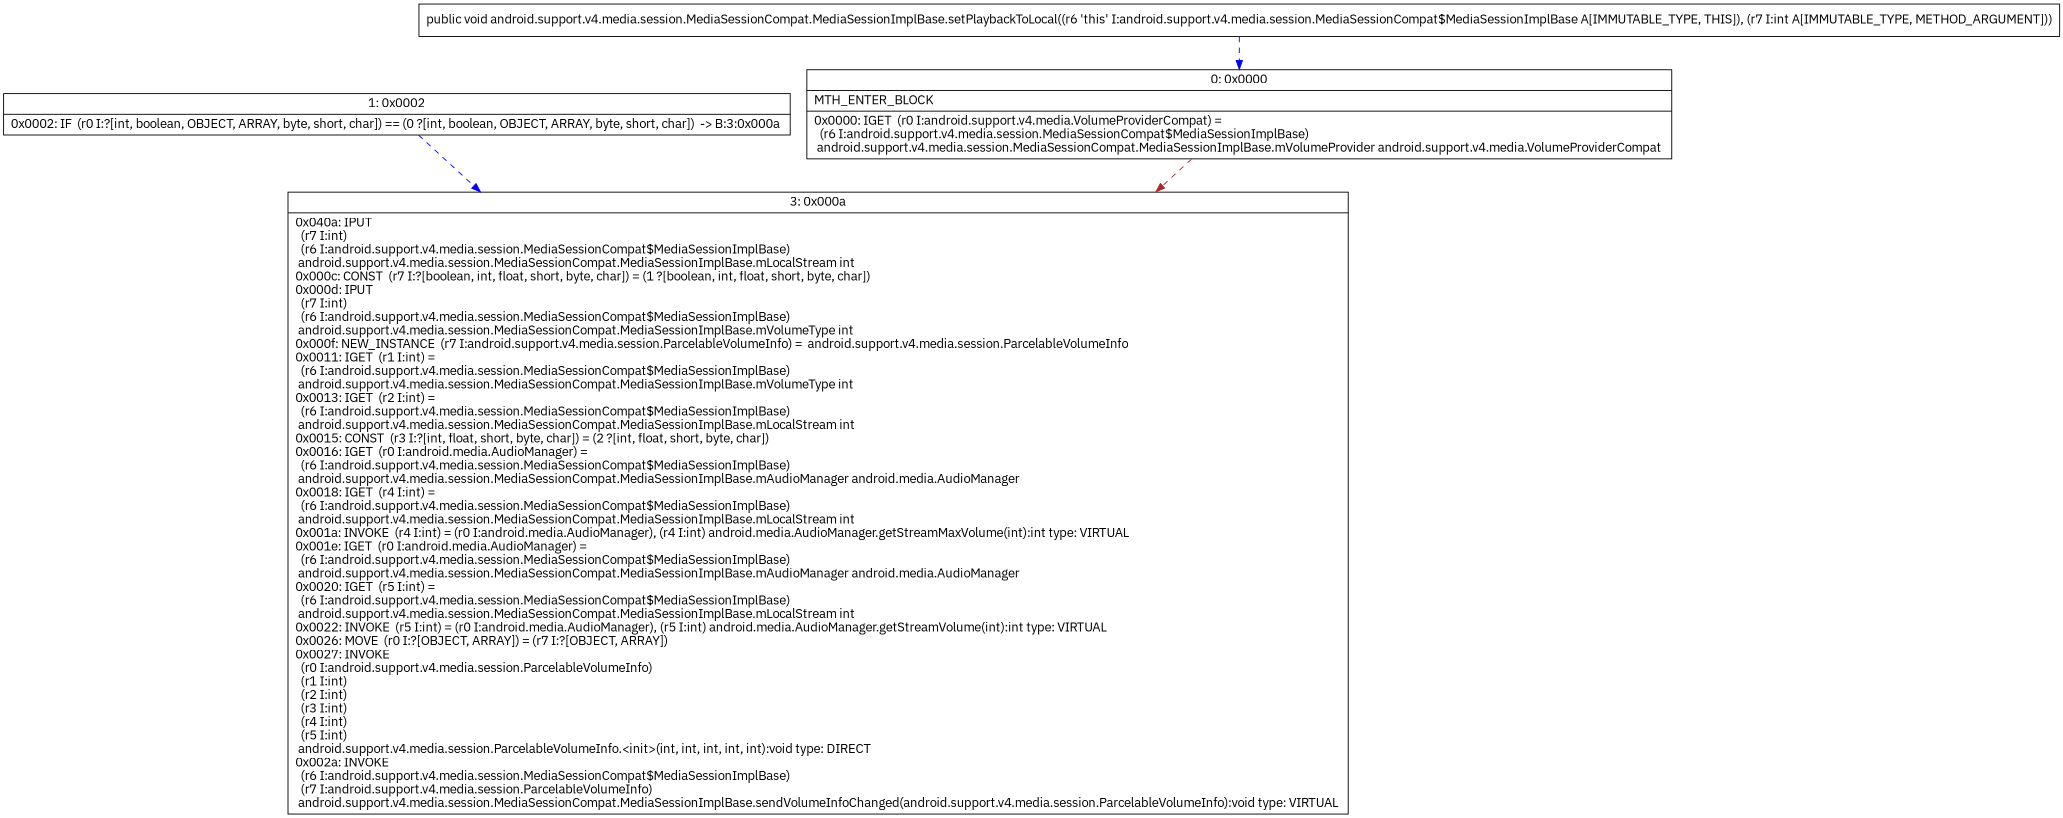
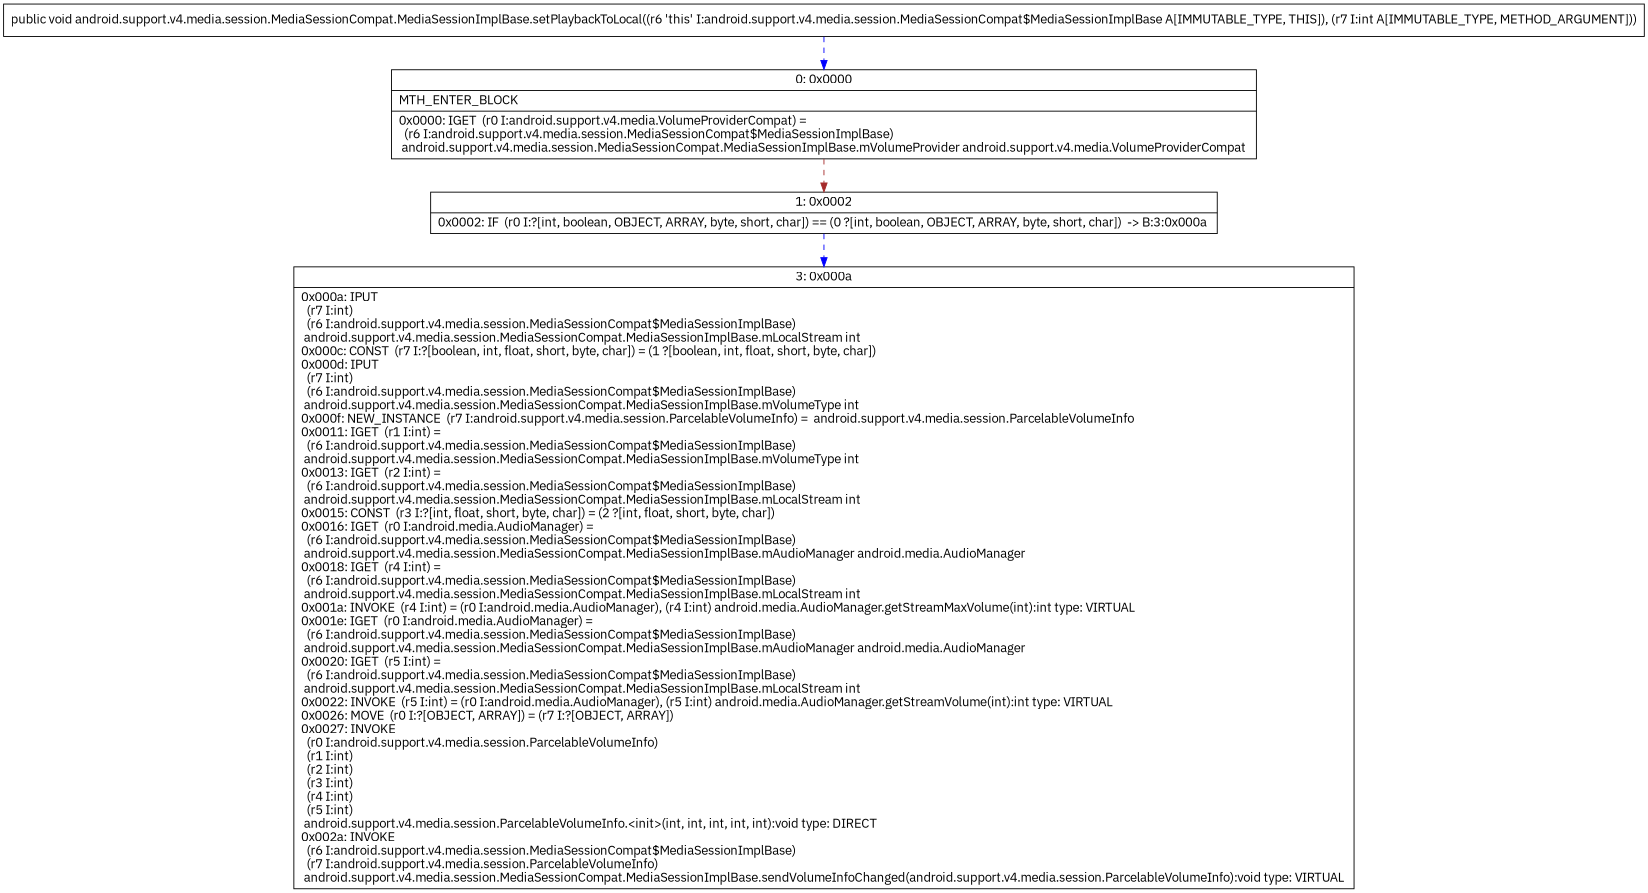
(1177, 172) -> (824, 171)
(337, 223) -> (342, 297)
